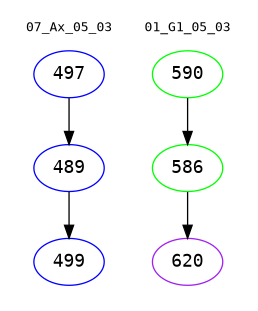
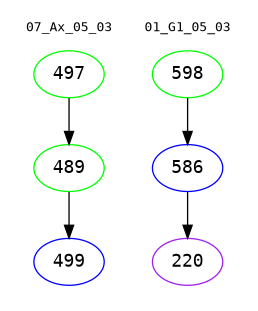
(69, 74) -> (69, 74)
(188, 74) -> (188, 74)
(69, 168) -> (69, 168)
(188, 168) -> (188, 168)
(188, 262) -> (188, 262)
